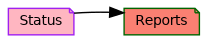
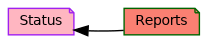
(92, 12) -> (106, 31)
